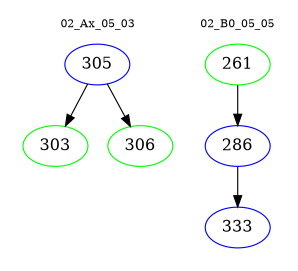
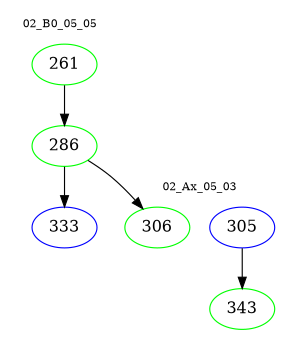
(116, 100) -> (123, 188)
(55, 146) -> (242, 309)
(238, 146) -> (65, 146)
